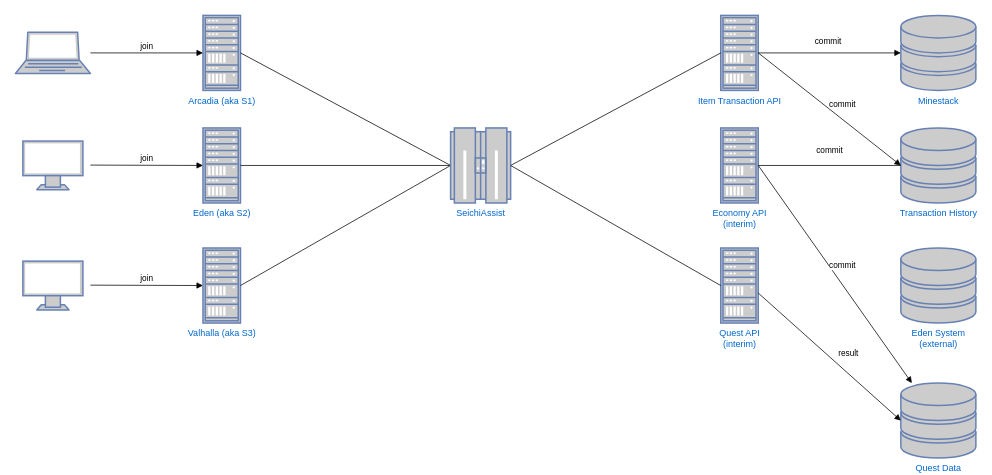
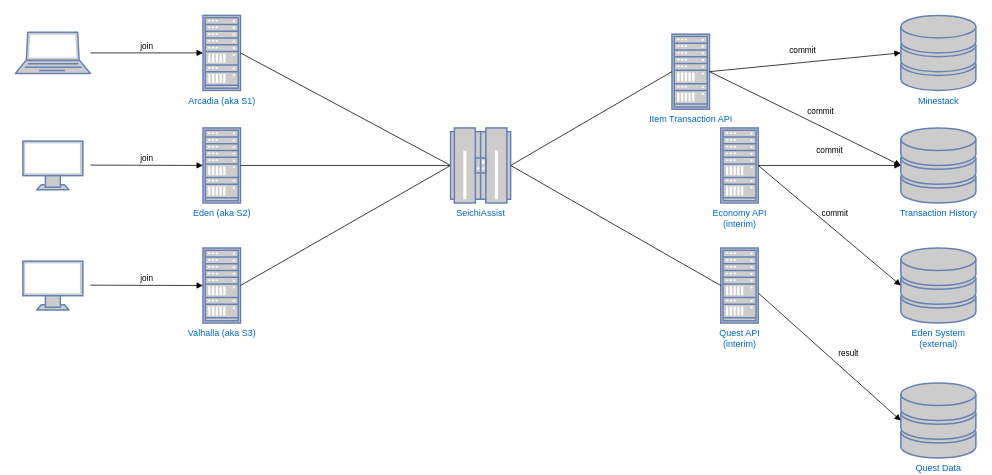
(739, 53) -> (690, 72)
(896, 165) -> (893, 165)
(833, 272) -> (828, 224)
